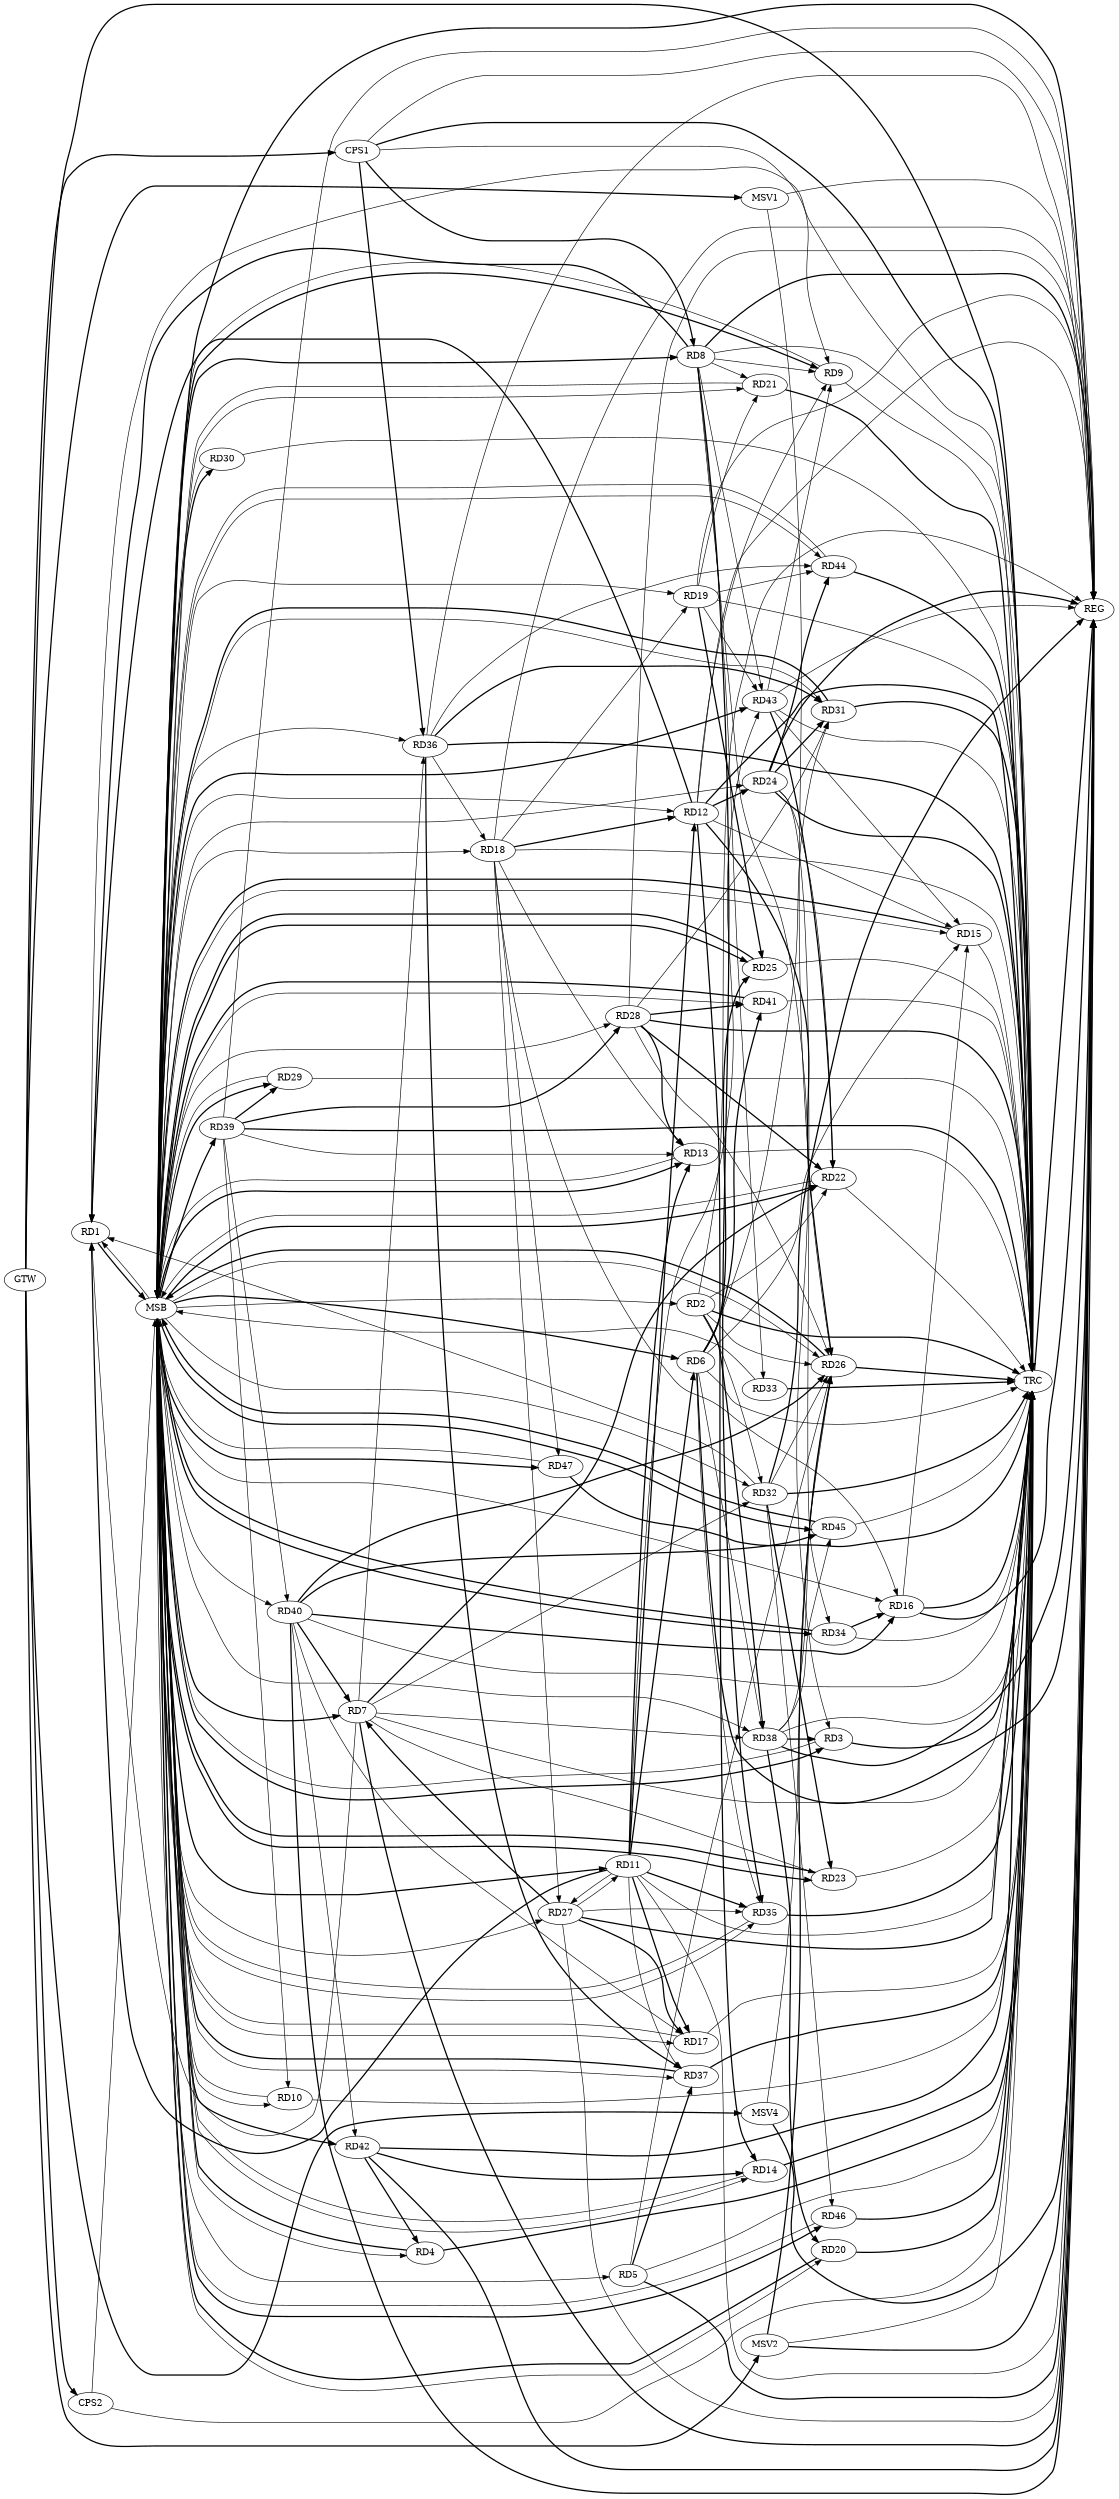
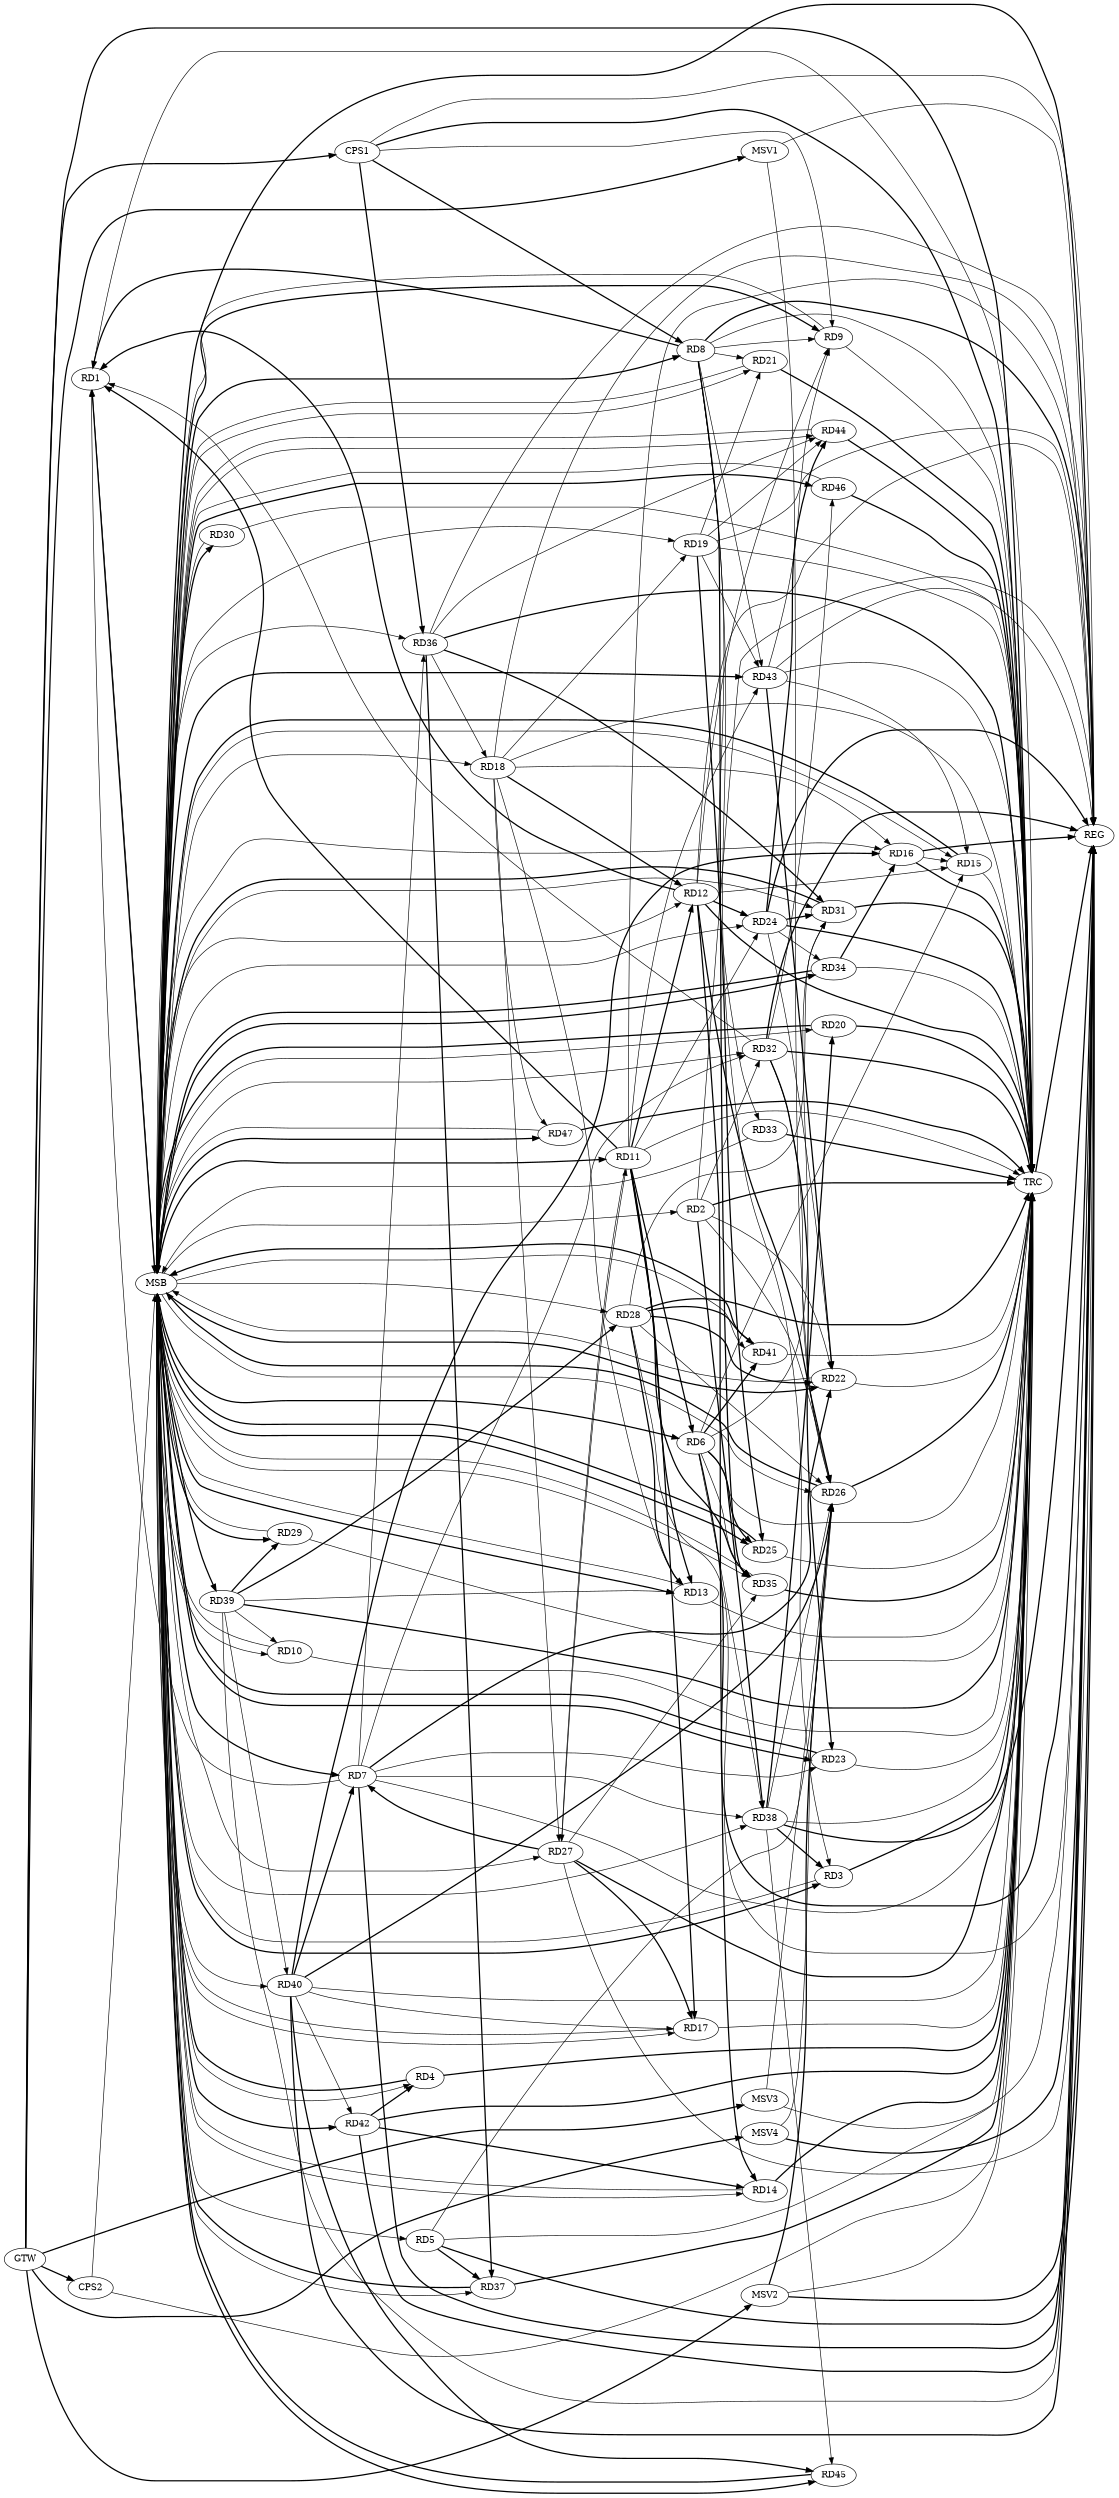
(960, 1485) -> none
(639, 1969) -> (692, 1048)
none -> (765, 2100)
